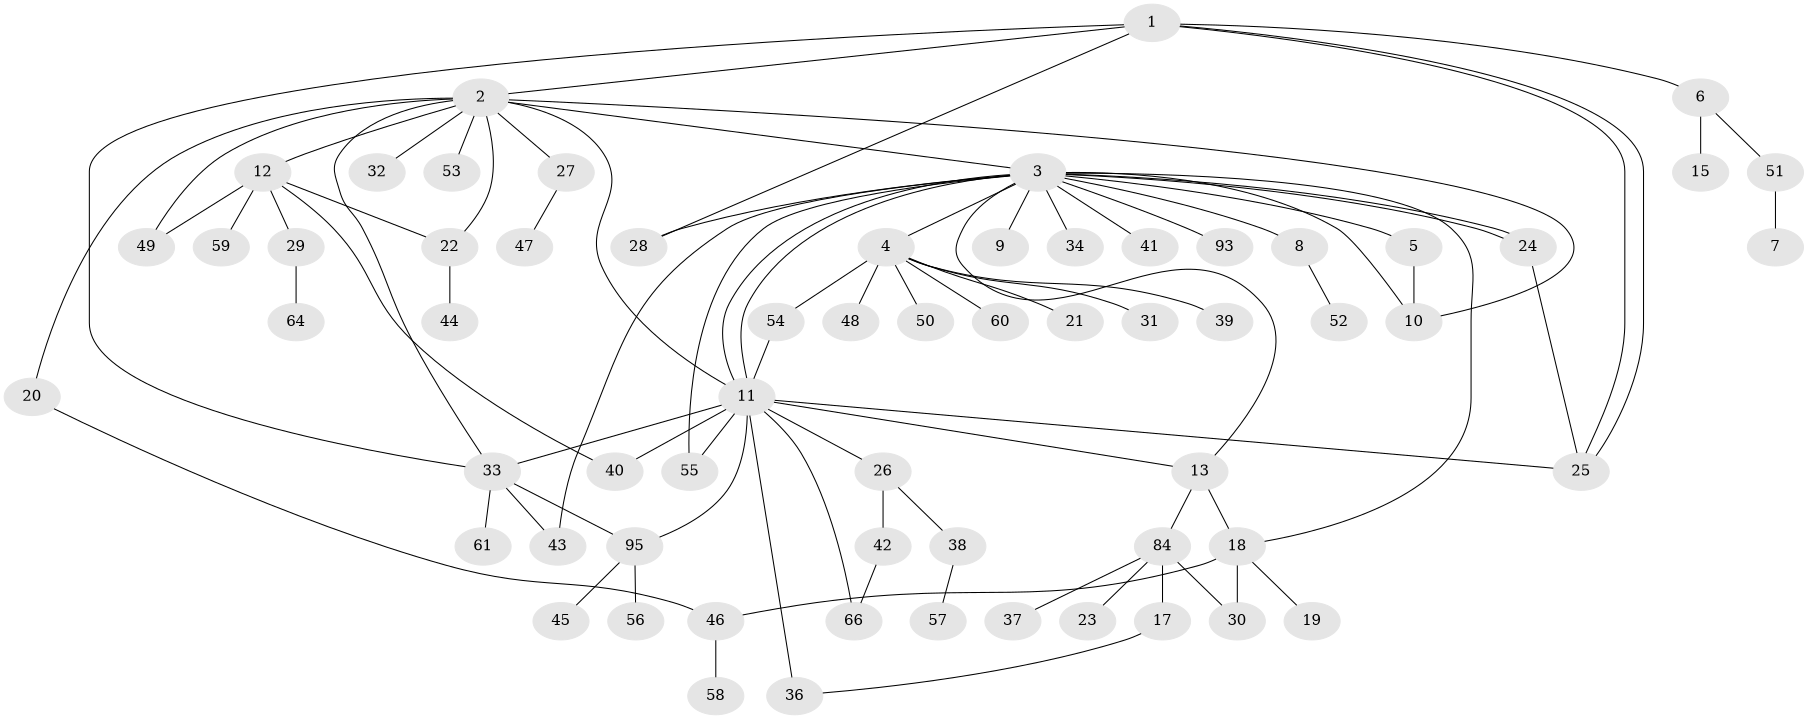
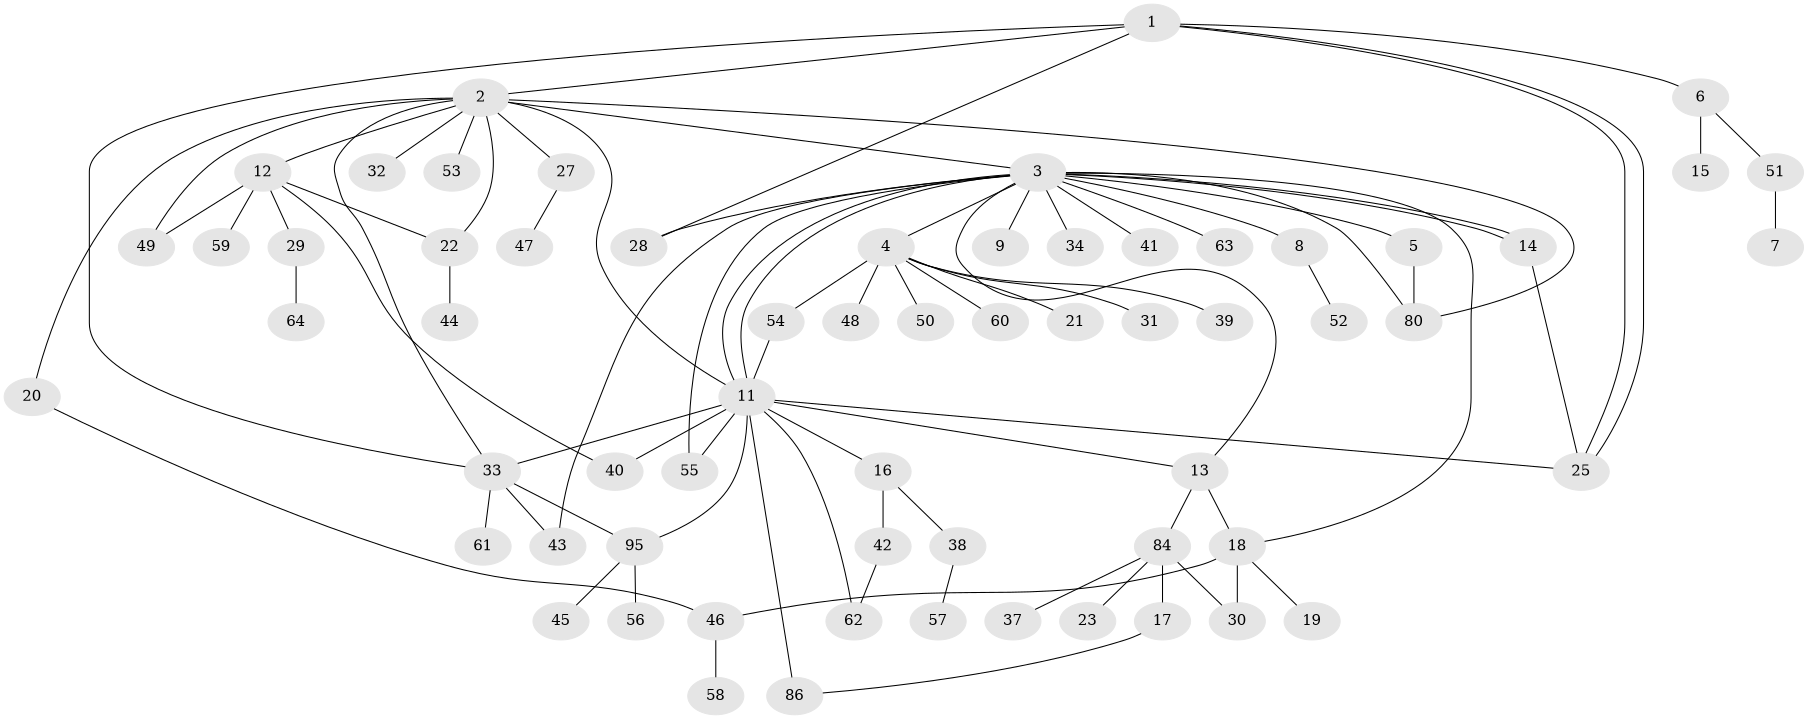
(1225, 247) -> (1225, 247)
(1528, 247) -> (1528, 247)
(1414, 322) -> (1414, 322)
(883, 472) -> (883, 472)
(854, 621) -> (854, 621)
(795, 696) -> (795, 696)
